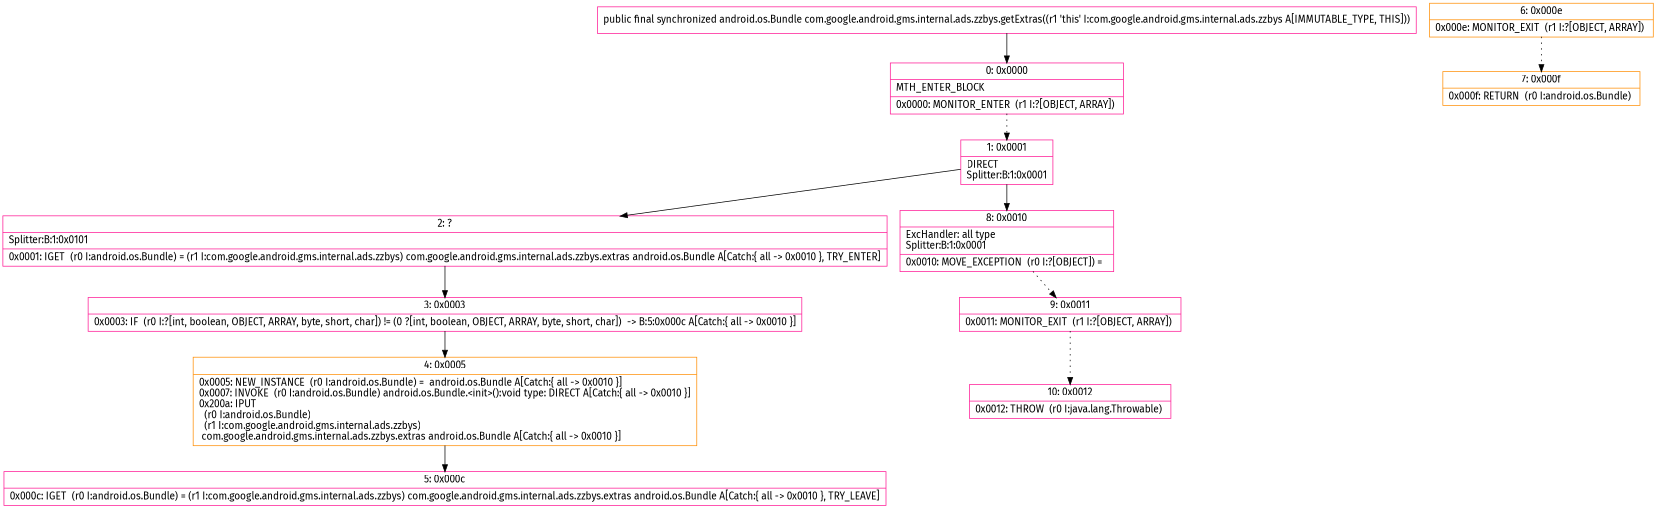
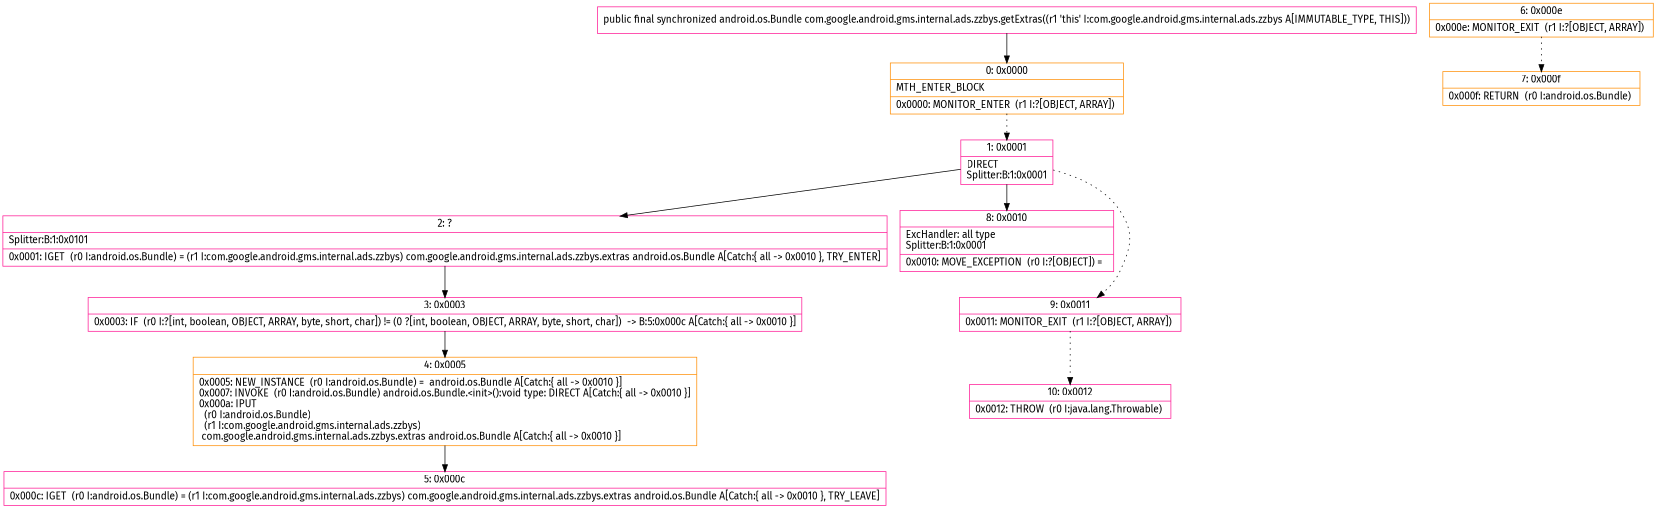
(1007, 88) -> (1007, 88)
(1042, 282) -> (1123, 216)
(231, 404) -> (231, 404)
